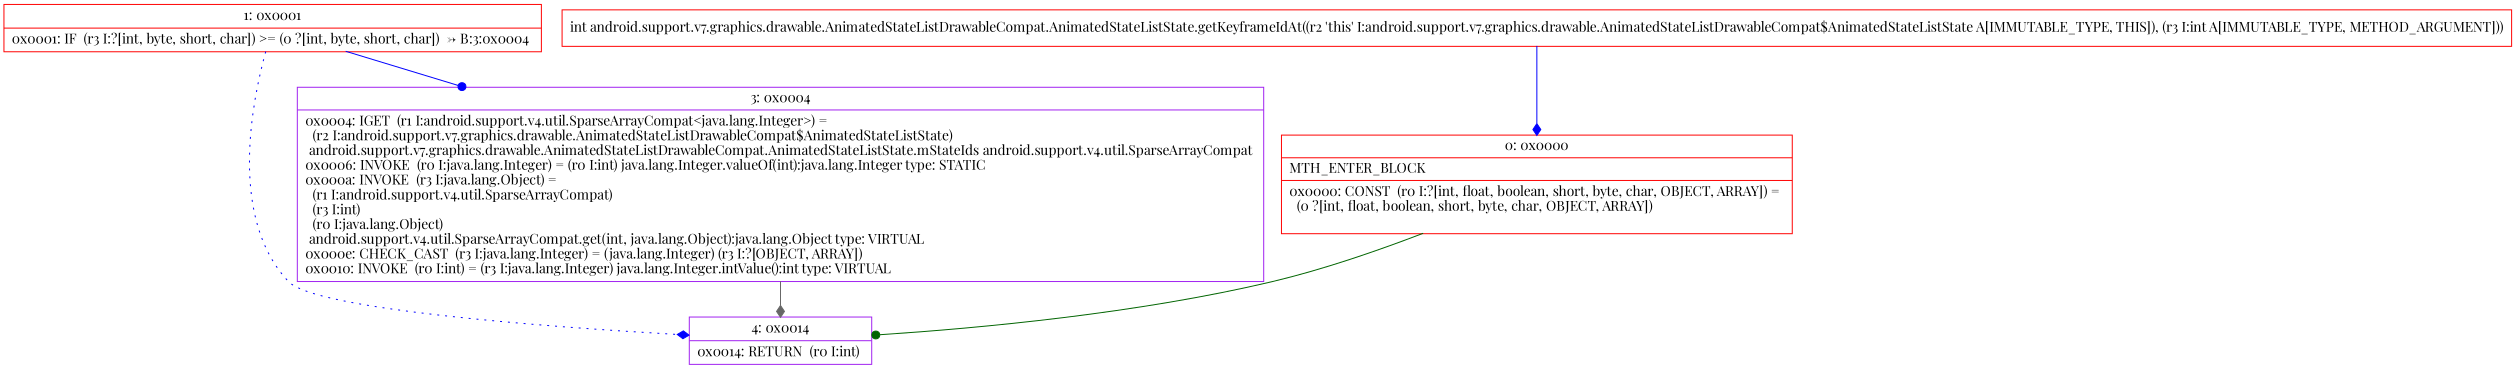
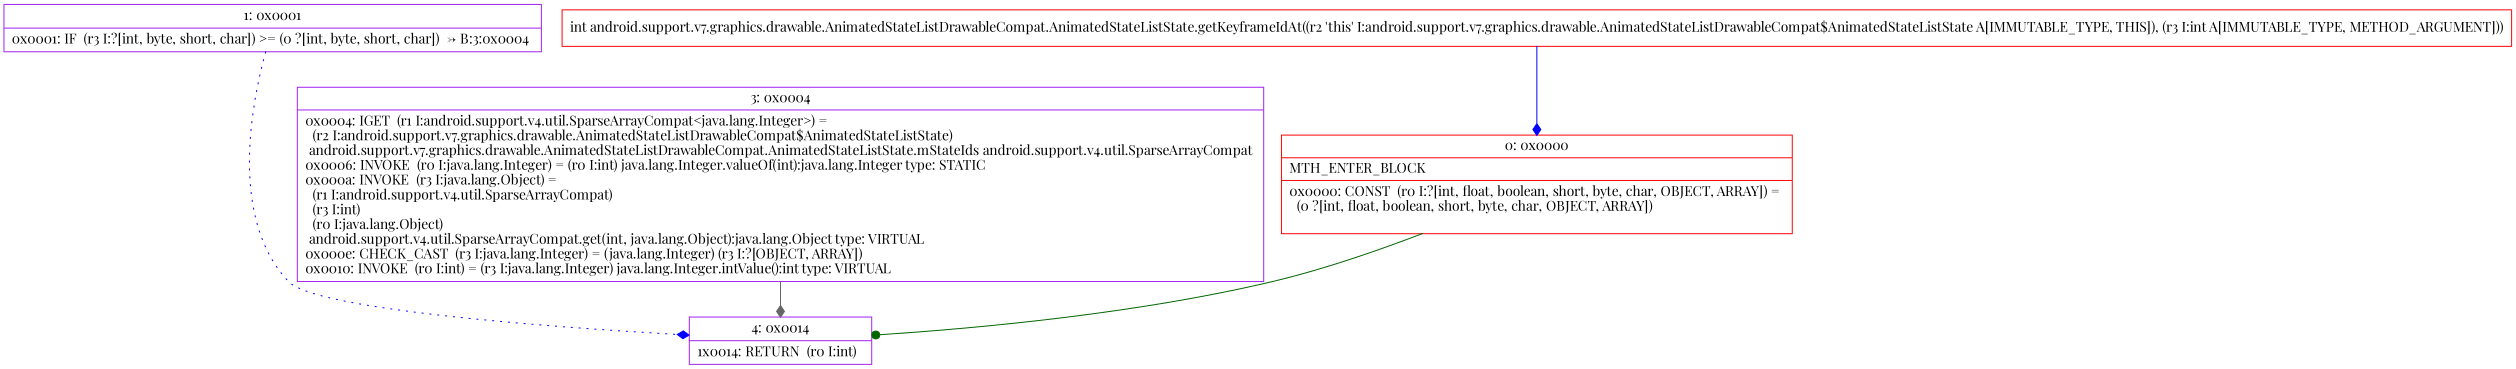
(273, 28) -> (273, 28)
(402, 68) -> none
(781, 352) -> (779, 352)
